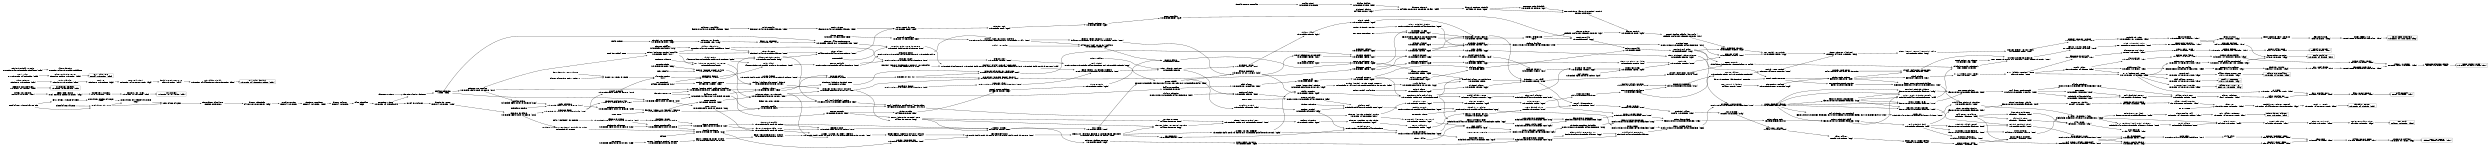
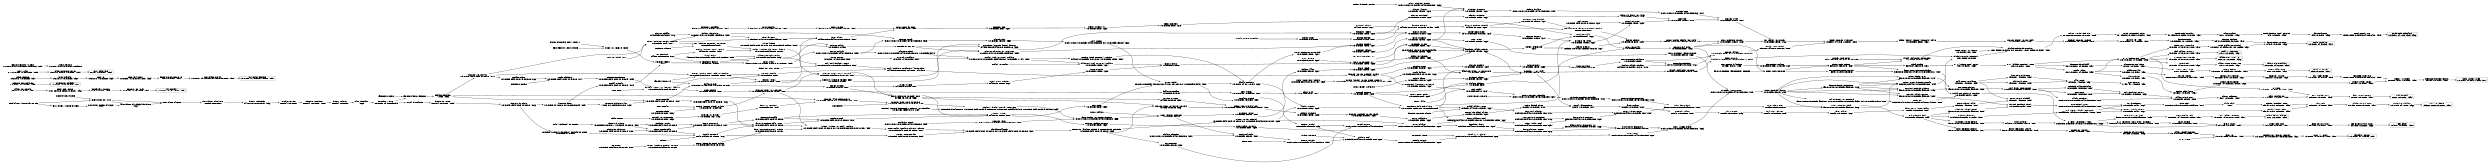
none -> (1420, 114)
